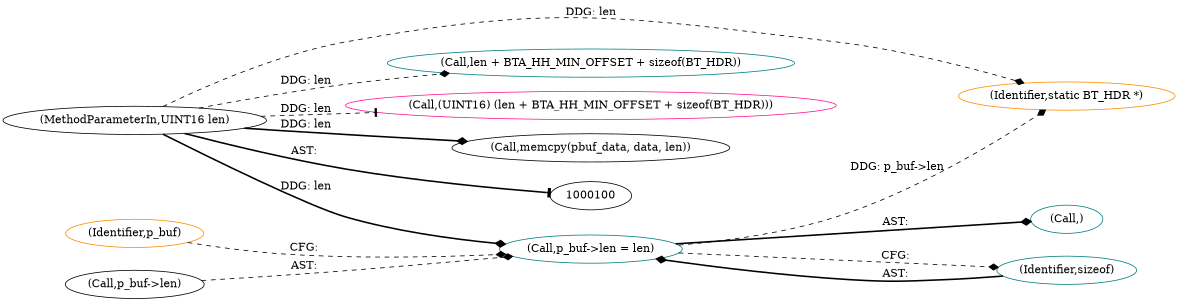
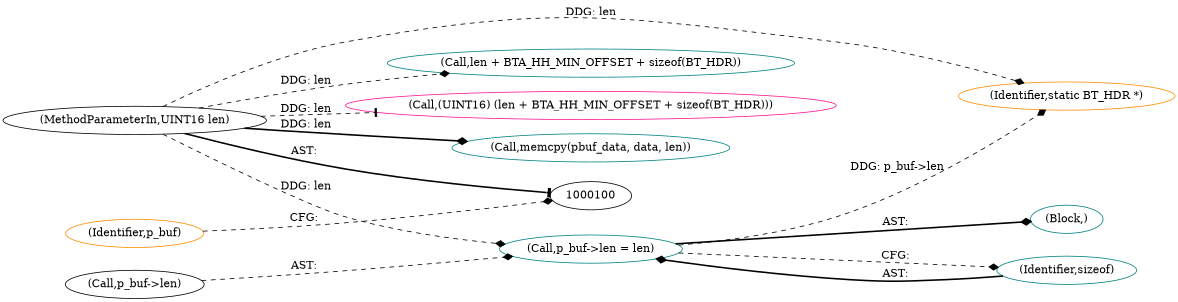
(591, 148) -> (591, 148)
(323, 209) -> (323, 209)
(1067, 219) -> (1067, 219)
(341, 257) -> (382, 220)
